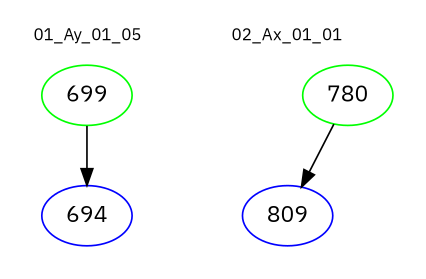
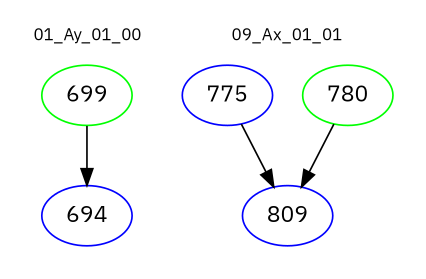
(88, 36) -> (88, 36)
(288, 36) -> (288, 36)
none -> (227, 95)
